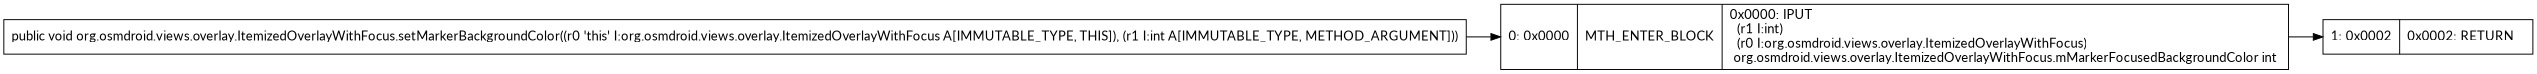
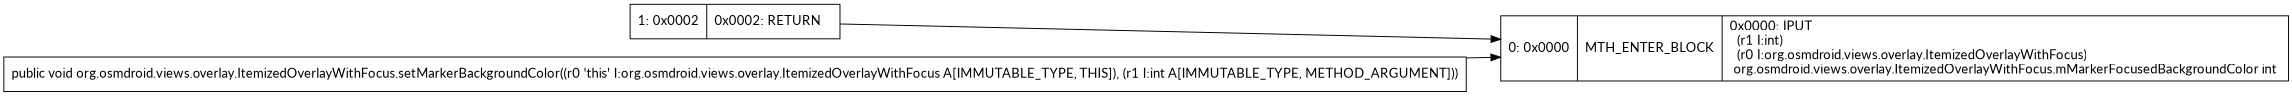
(2301, 37) -> (1166, 32)
